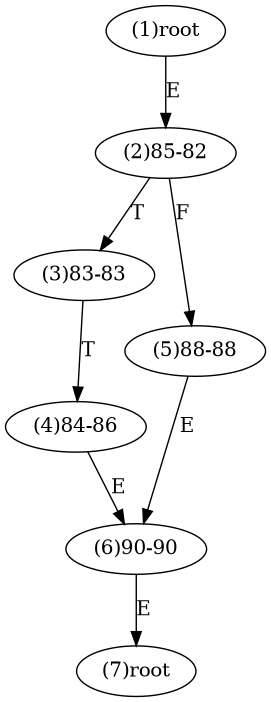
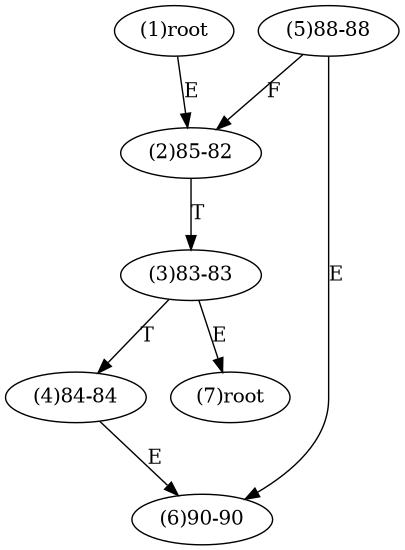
(179, 245) -> (265, 87)
(76, 427) -> (76, 397)
(136, 603) -> (209, 330)
